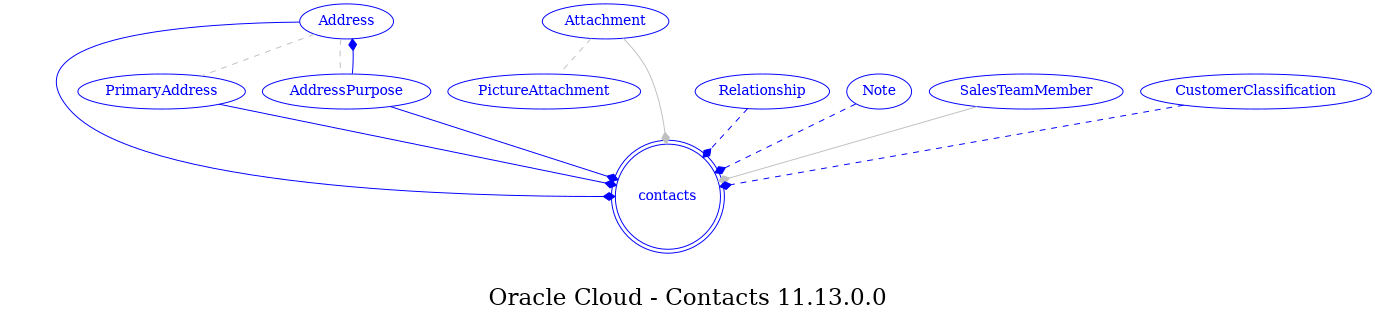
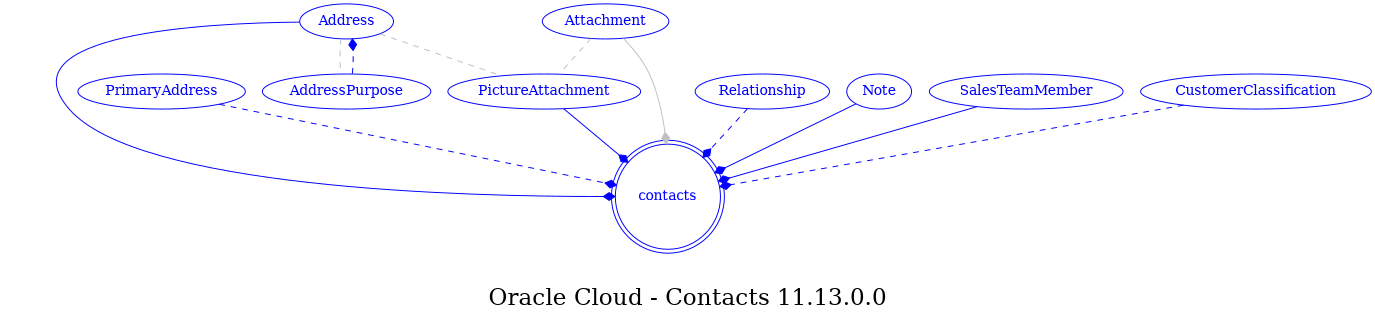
(258, 55) -> (441, 55)
(353, 62) -> (353, 62)
(791, 136) -> (791, 136)
(498, 141) -> (591, 132)
(853, 142) -> (853, 142)
(412, 144) -> (412, 144)
